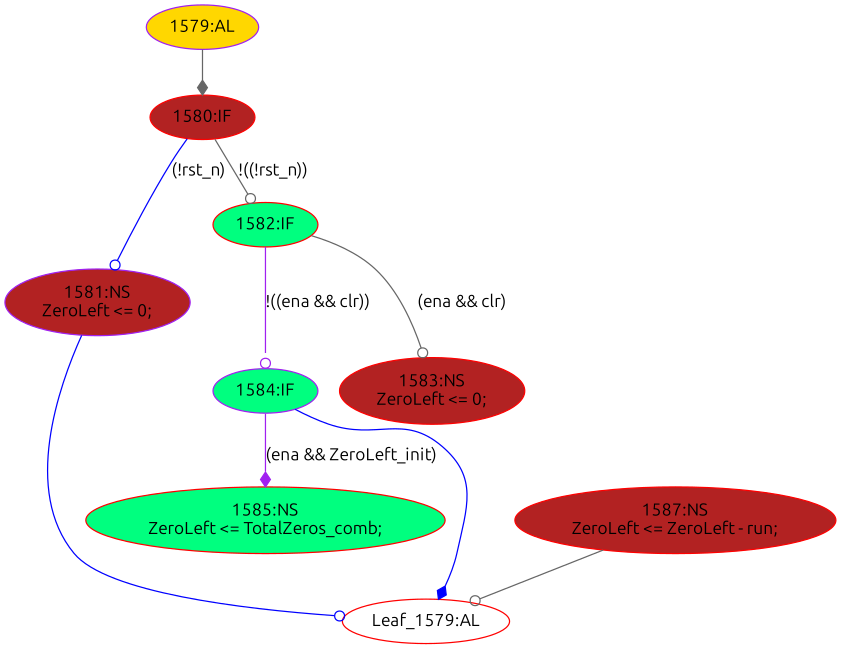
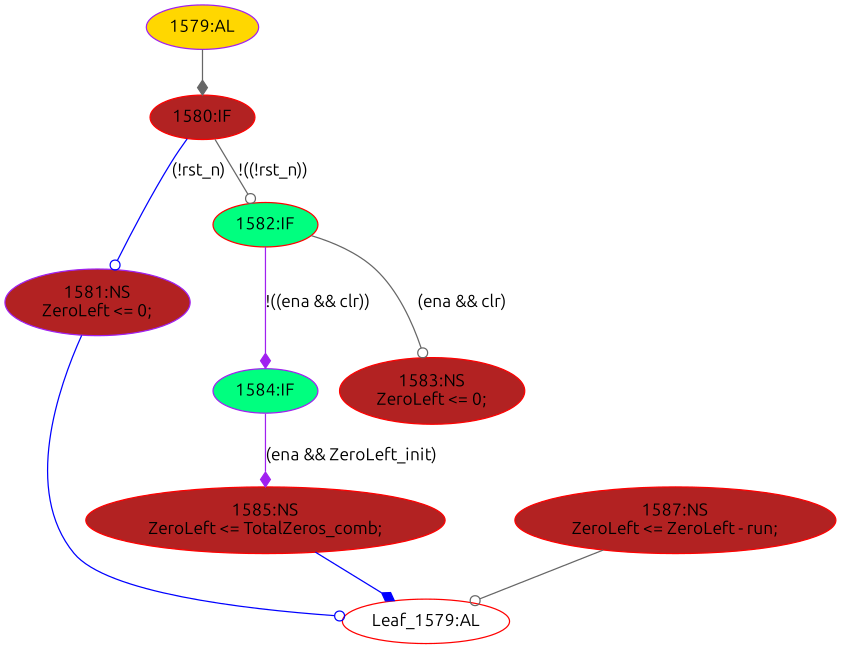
(265, 300) -> (265, 300)
(440, 445) -> (348, 572)
(265, 520) -> (265, 520)
